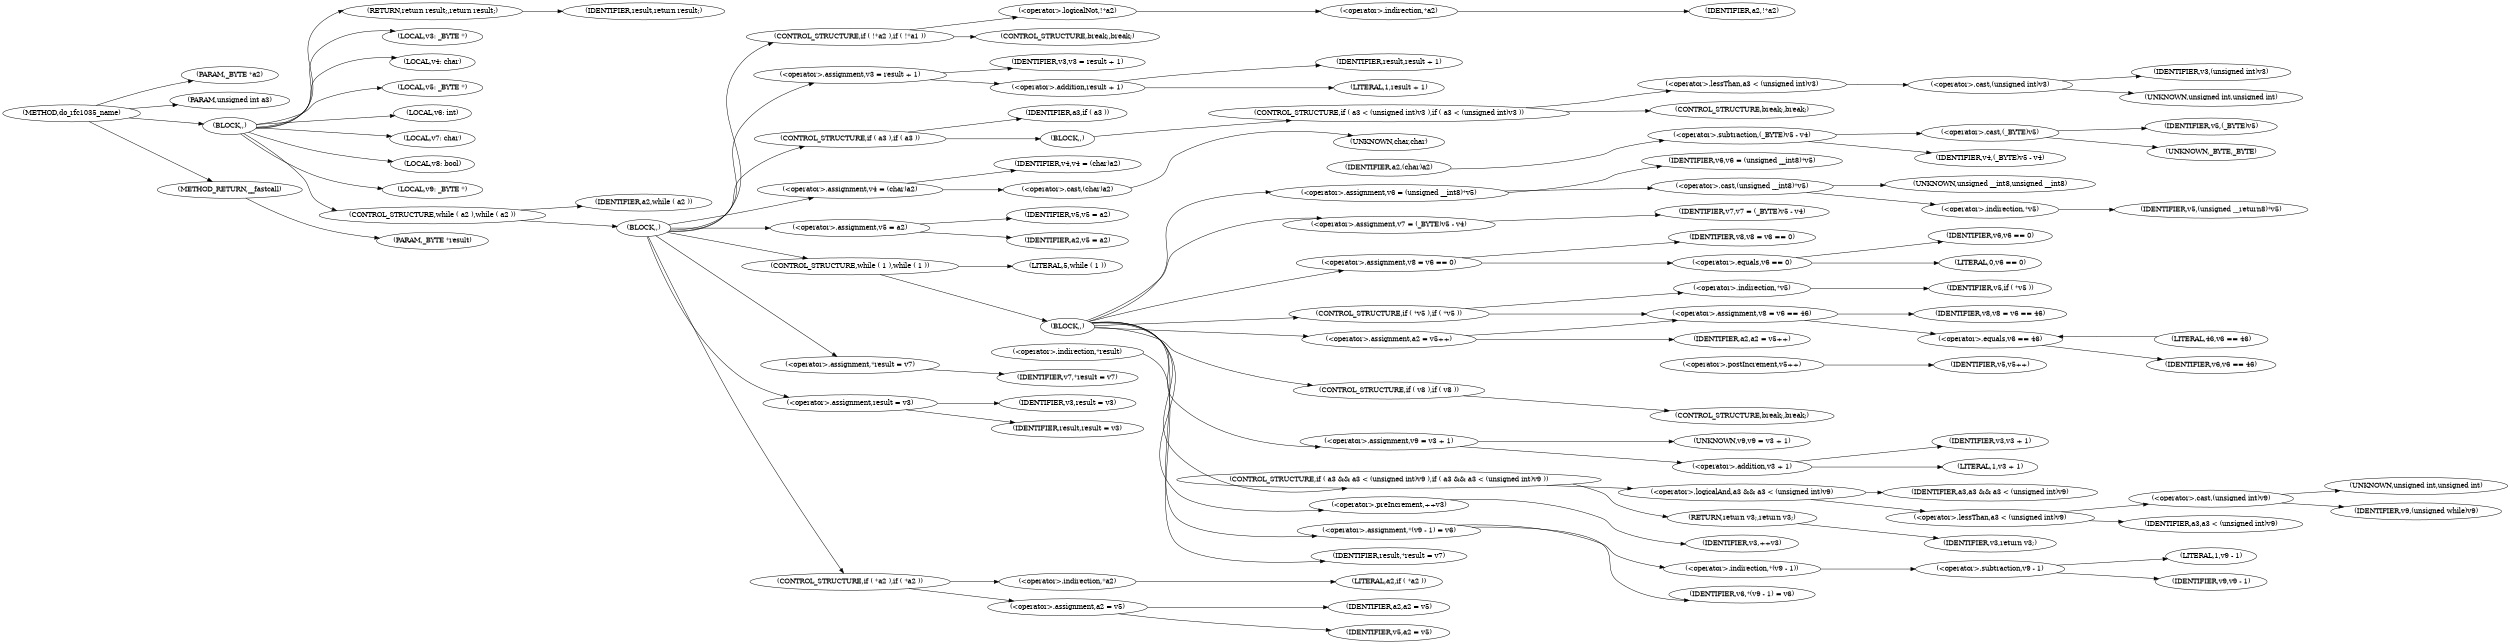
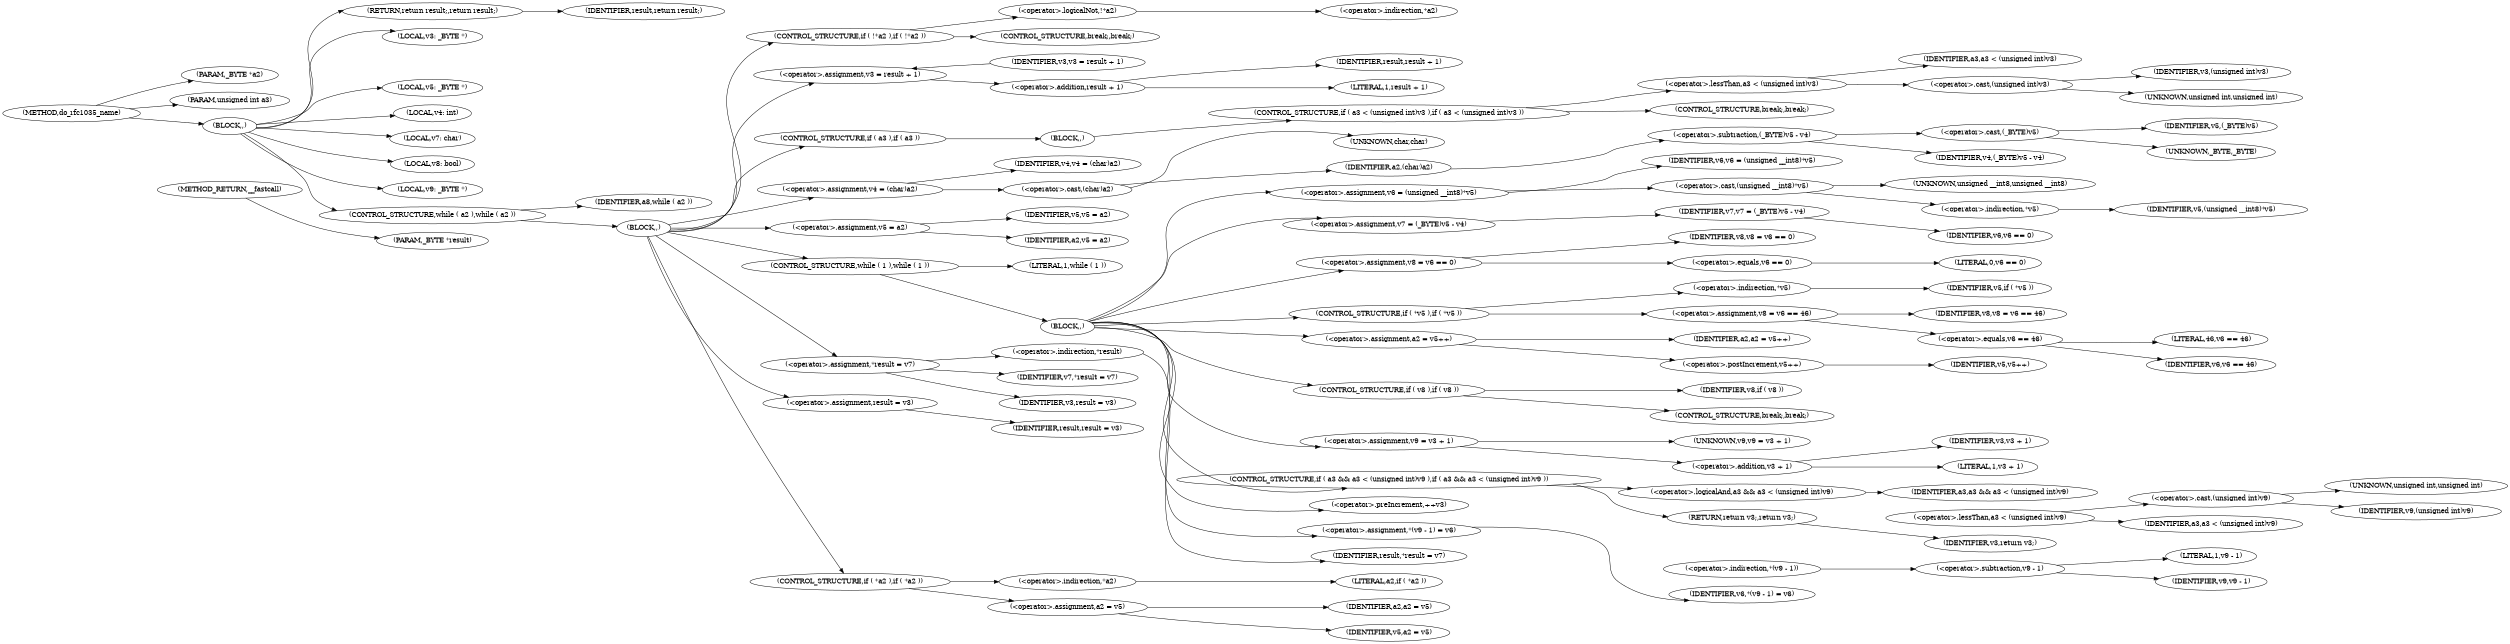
(1742, 11) -> none
(850, 37) -> (850, 37)
none -> (1990, 60)
(432, 62) -> none
(975, 71) -> (954, 66)
(432, 113) -> (432, 113)
(1068, 113) -> none
(149, 151) -> none
none -> (1223, 177)
(644, 203) -> (644, 203)
(2211, 210) -> (2211, 210)
(1867, 250) -> (1869, 224)
(1068, 266) -> (1068, 266)
(1569, 329) -> (1565, 352)
(2110, 336) -> (2105, 343)
none -> (961, 359)
none -> (1742, 391)
(966, 403) -> (950, 386)
(1866, 505) -> none
(2416, 511) -> (2416, 511)
(1562, 533) -> none
(1742, 544) -> none
